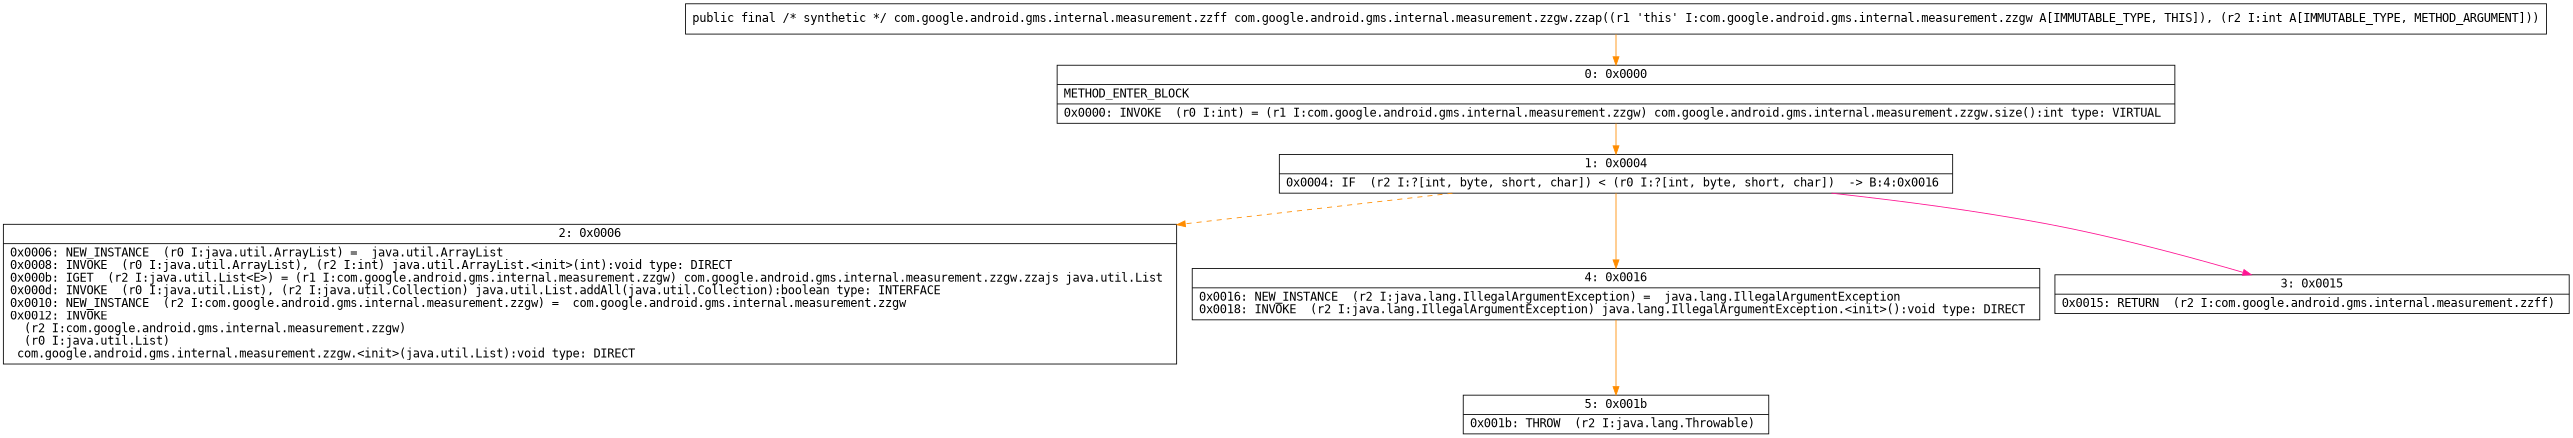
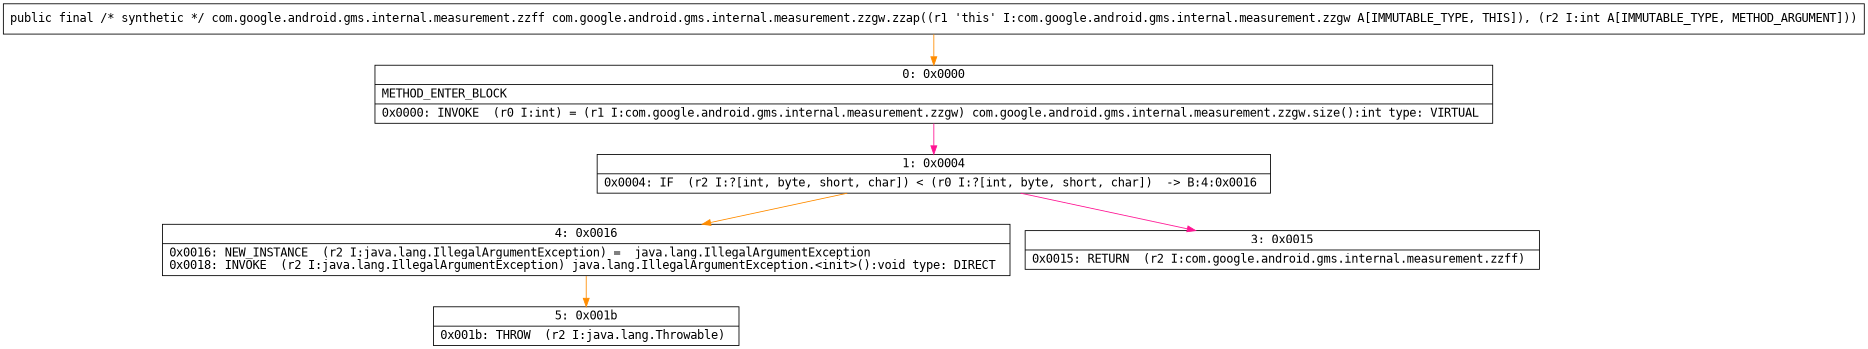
(1616, 135) -> (934, 135)
(590, 294) -> none
